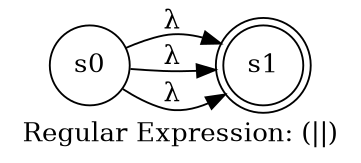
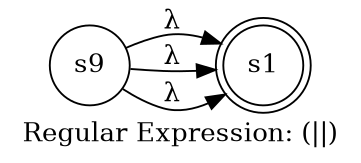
(90, 65) -> (90, 65)
